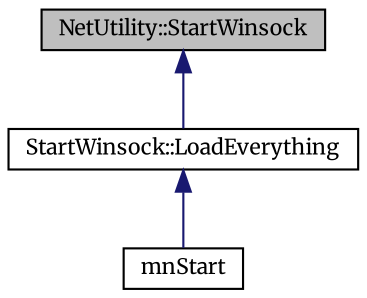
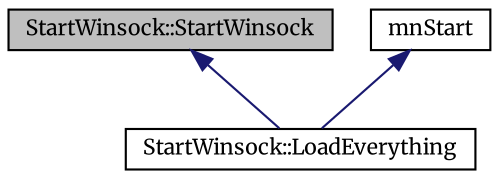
(183, 30) -> (171, 30)
(183, 220) -> (358, 97)
